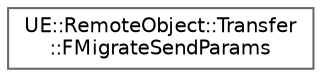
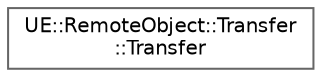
(161, 38) -> (161, 38)
